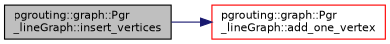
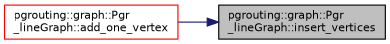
(186, 22) -> (192, 22)
